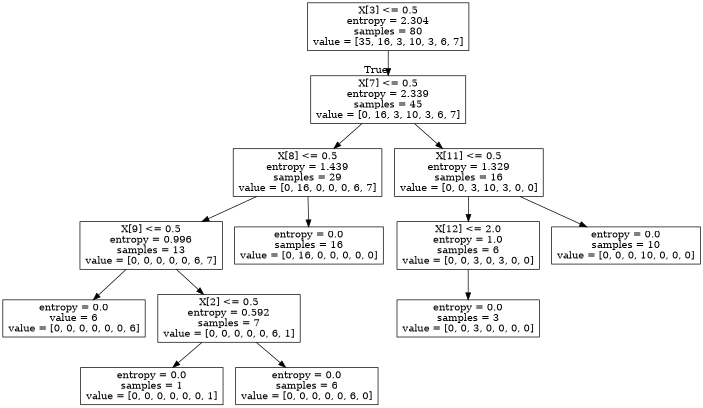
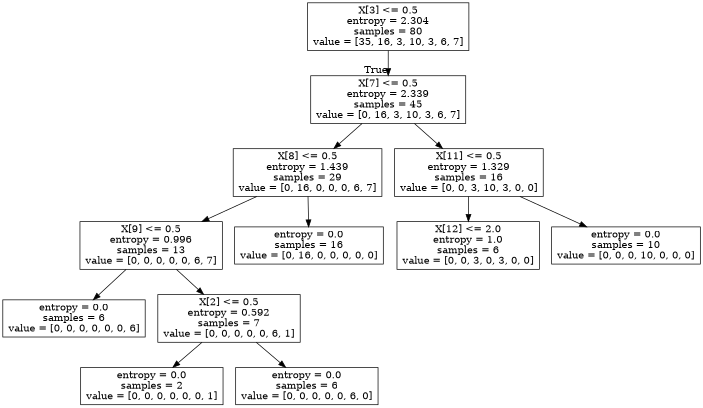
(74, 318) -> (74, 318)
(468, 318) -> none
(152, 386) -> (152, 386)
